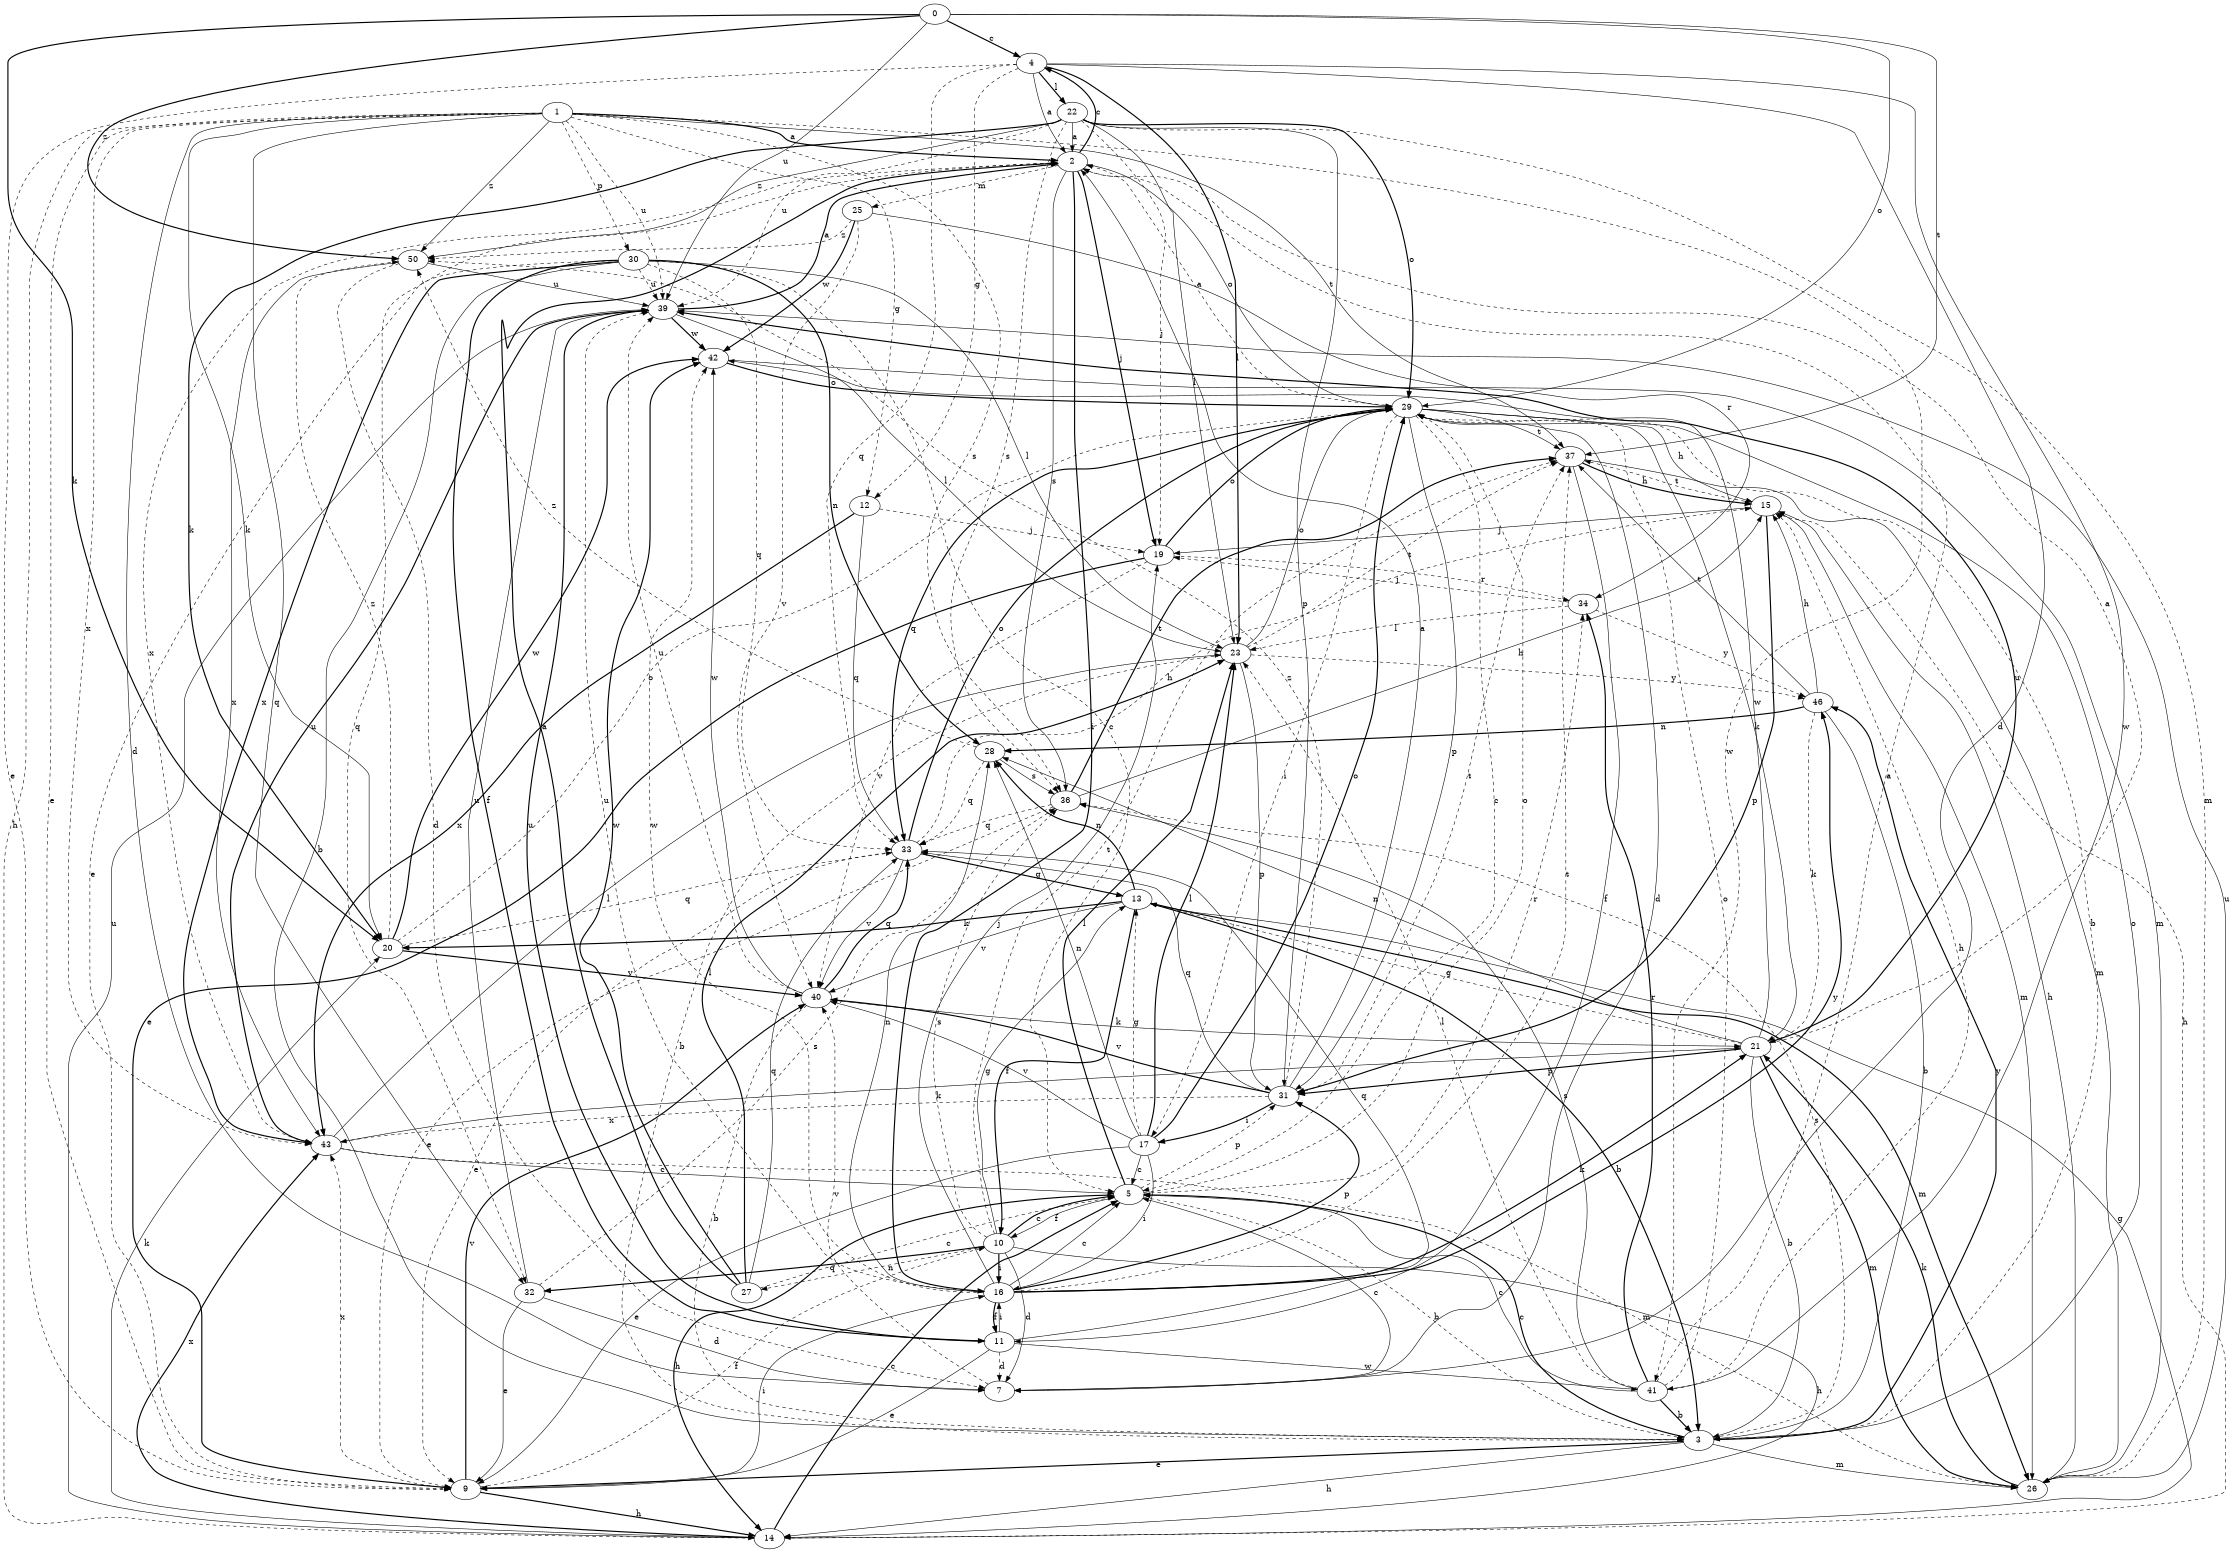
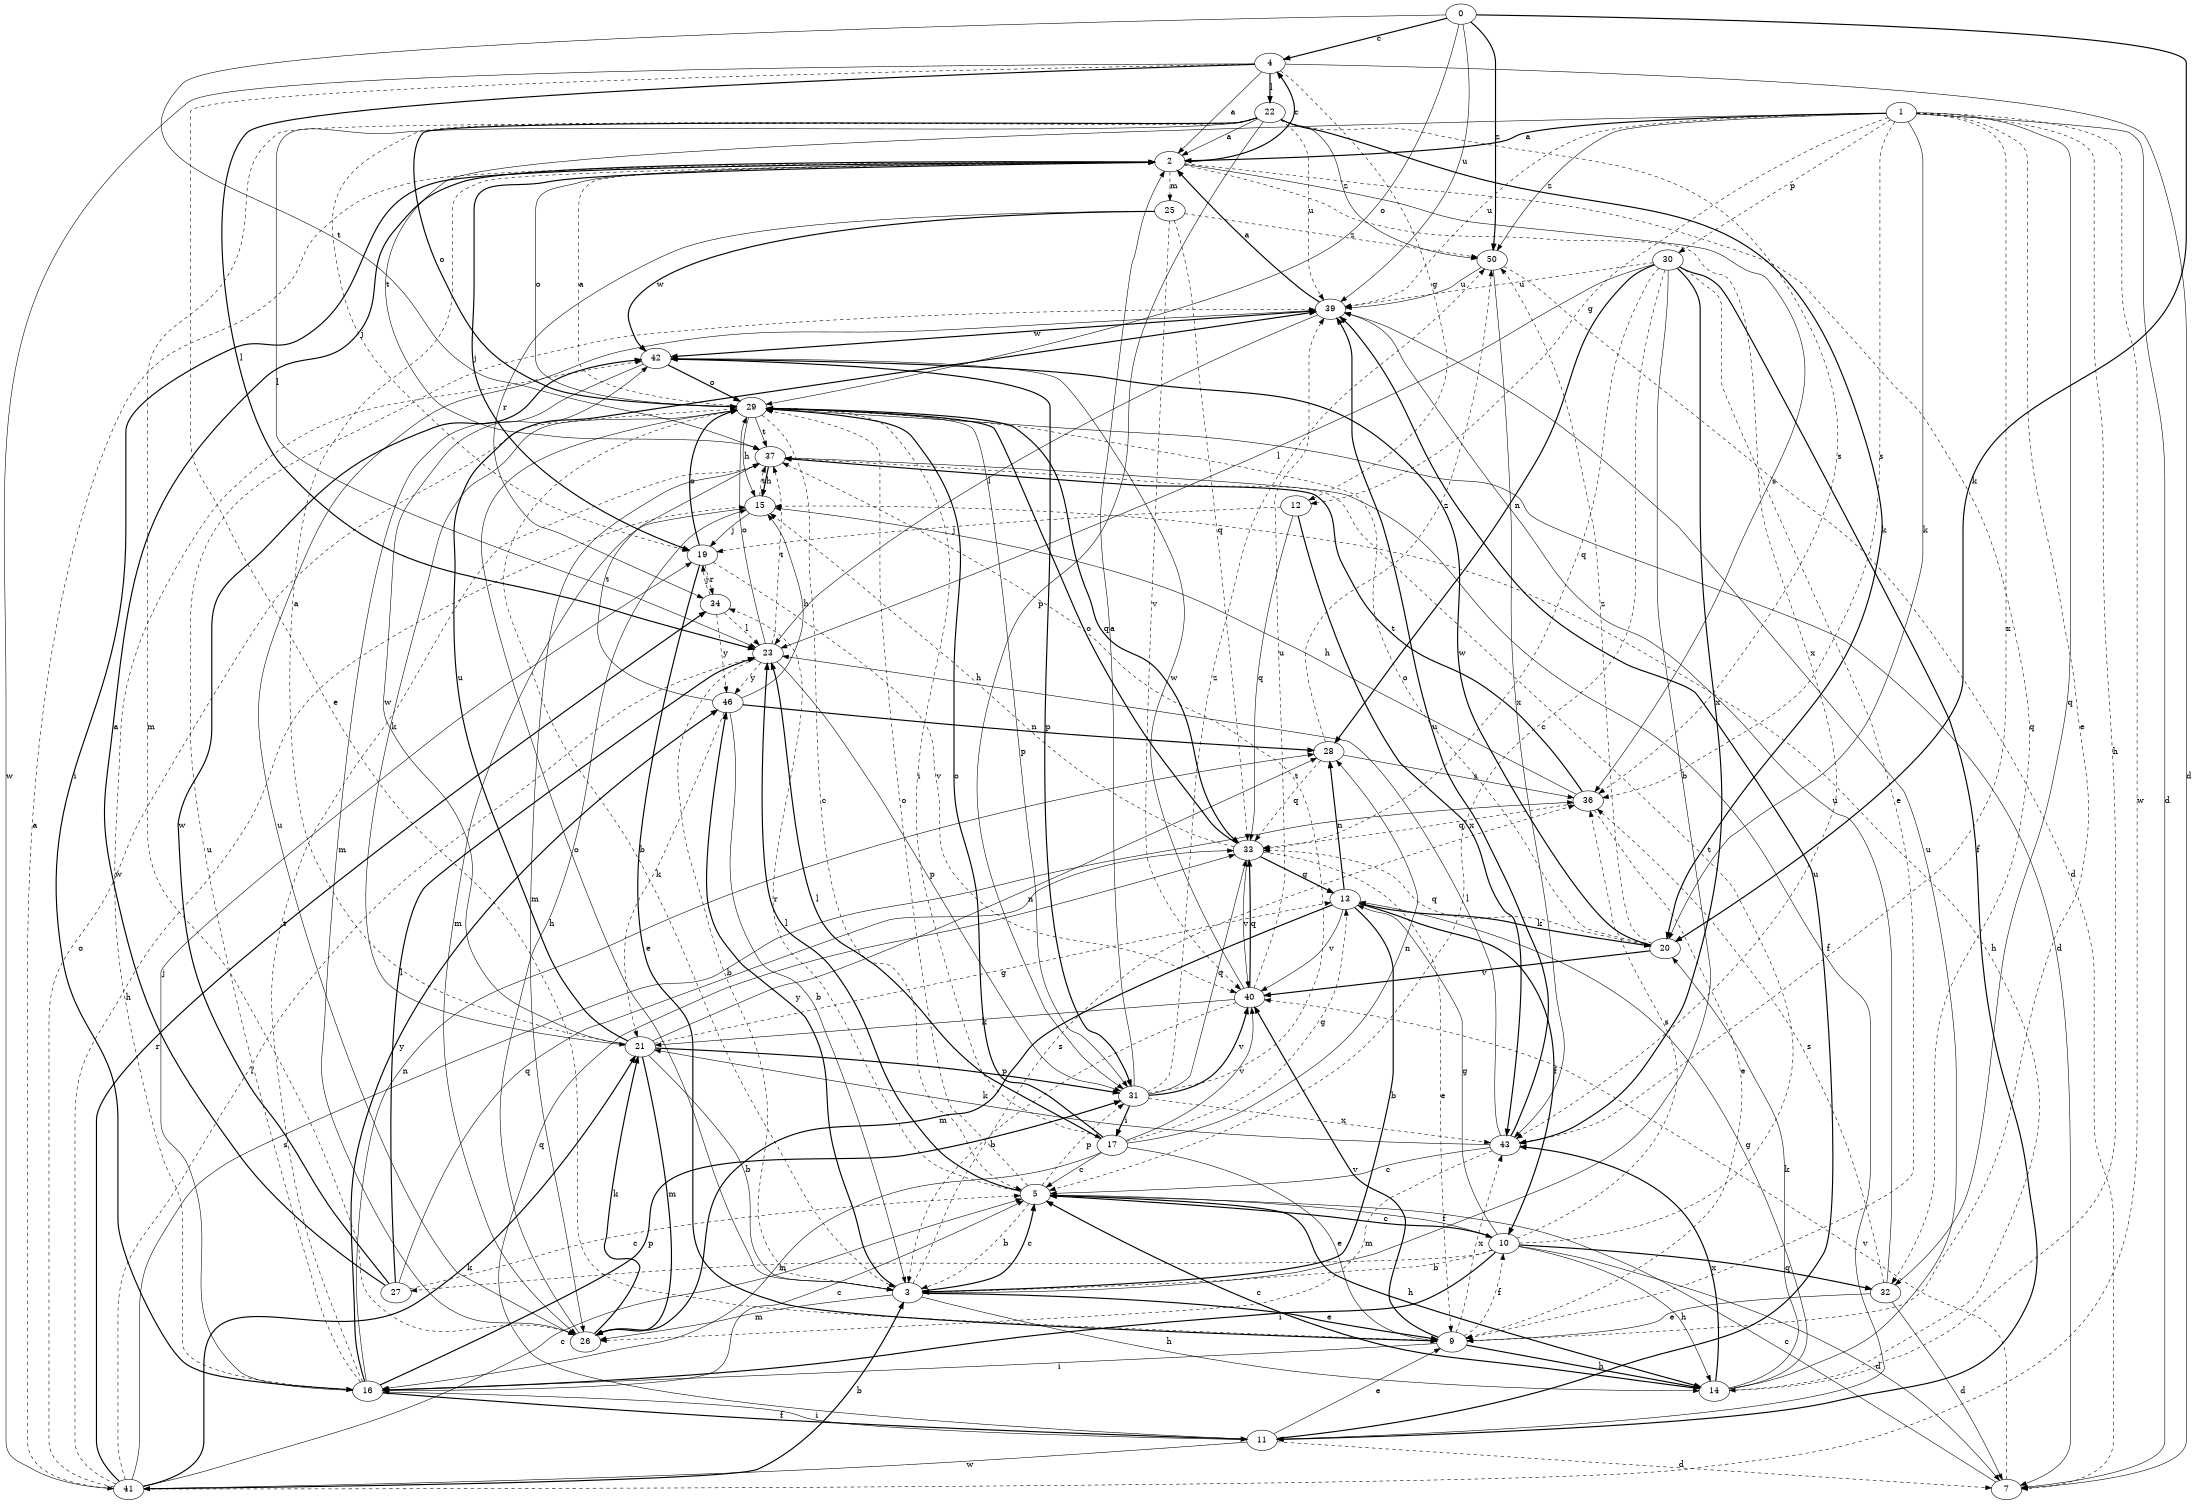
(861, 445) -> (1218, 542)
(1680, 918) -> (1049, 562)
(1405, 1262) -> (381, 1317)
none -> (1310, 1274)
